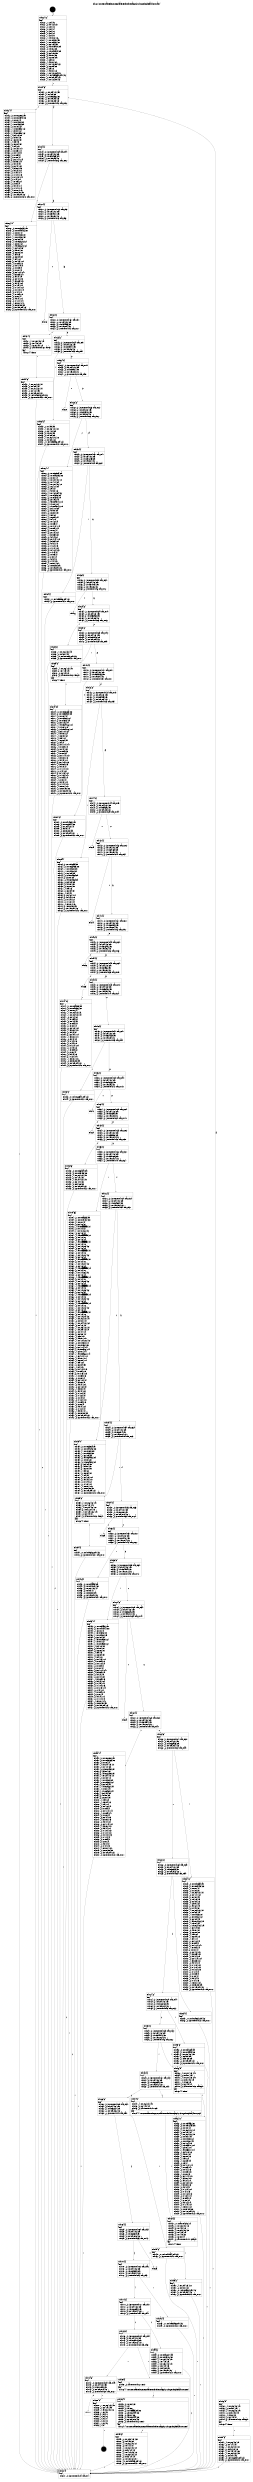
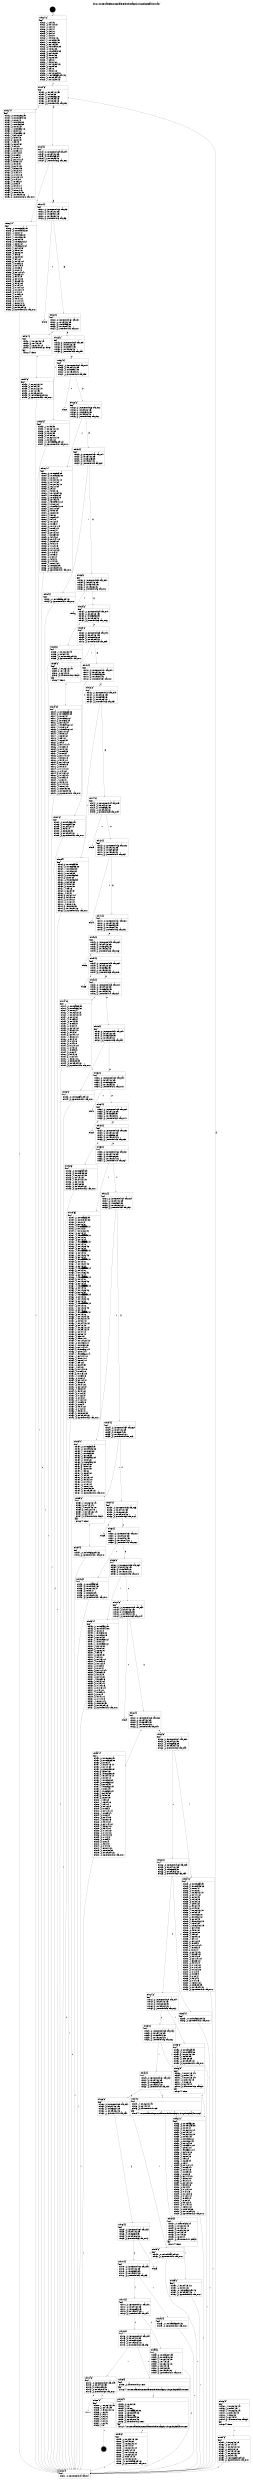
(105, 955) -> none
(82, 994) -> (94, 998)
